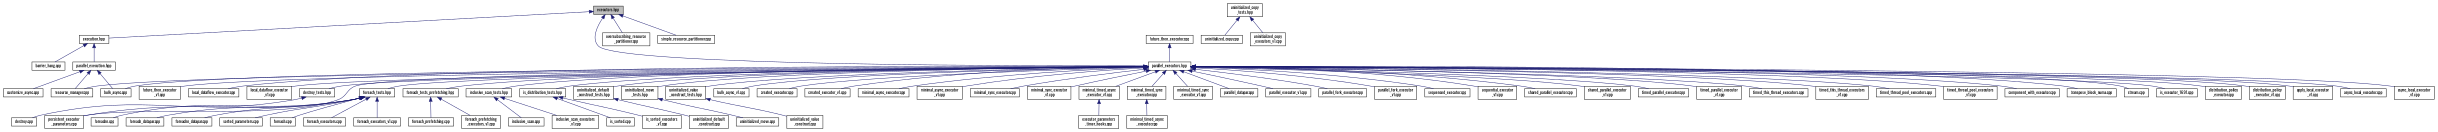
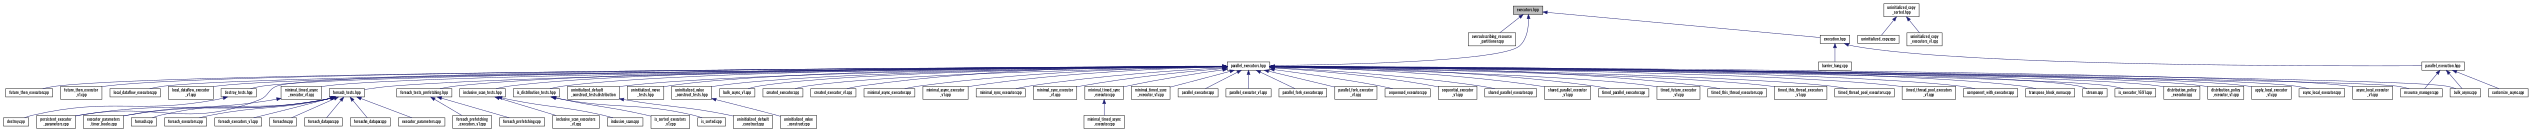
(1245, 10) -> (1901, 10)
(686, 39) -> none
(1170, 55) -> (632, 71)
(594, 93) -> (593, 93)
(1239, 93) -> (1198, 93)
(1719, 93) -> (1678, 93)
none -> (228, 108)
(241, 122) -> (422, 122)
(758, 122) -> none
